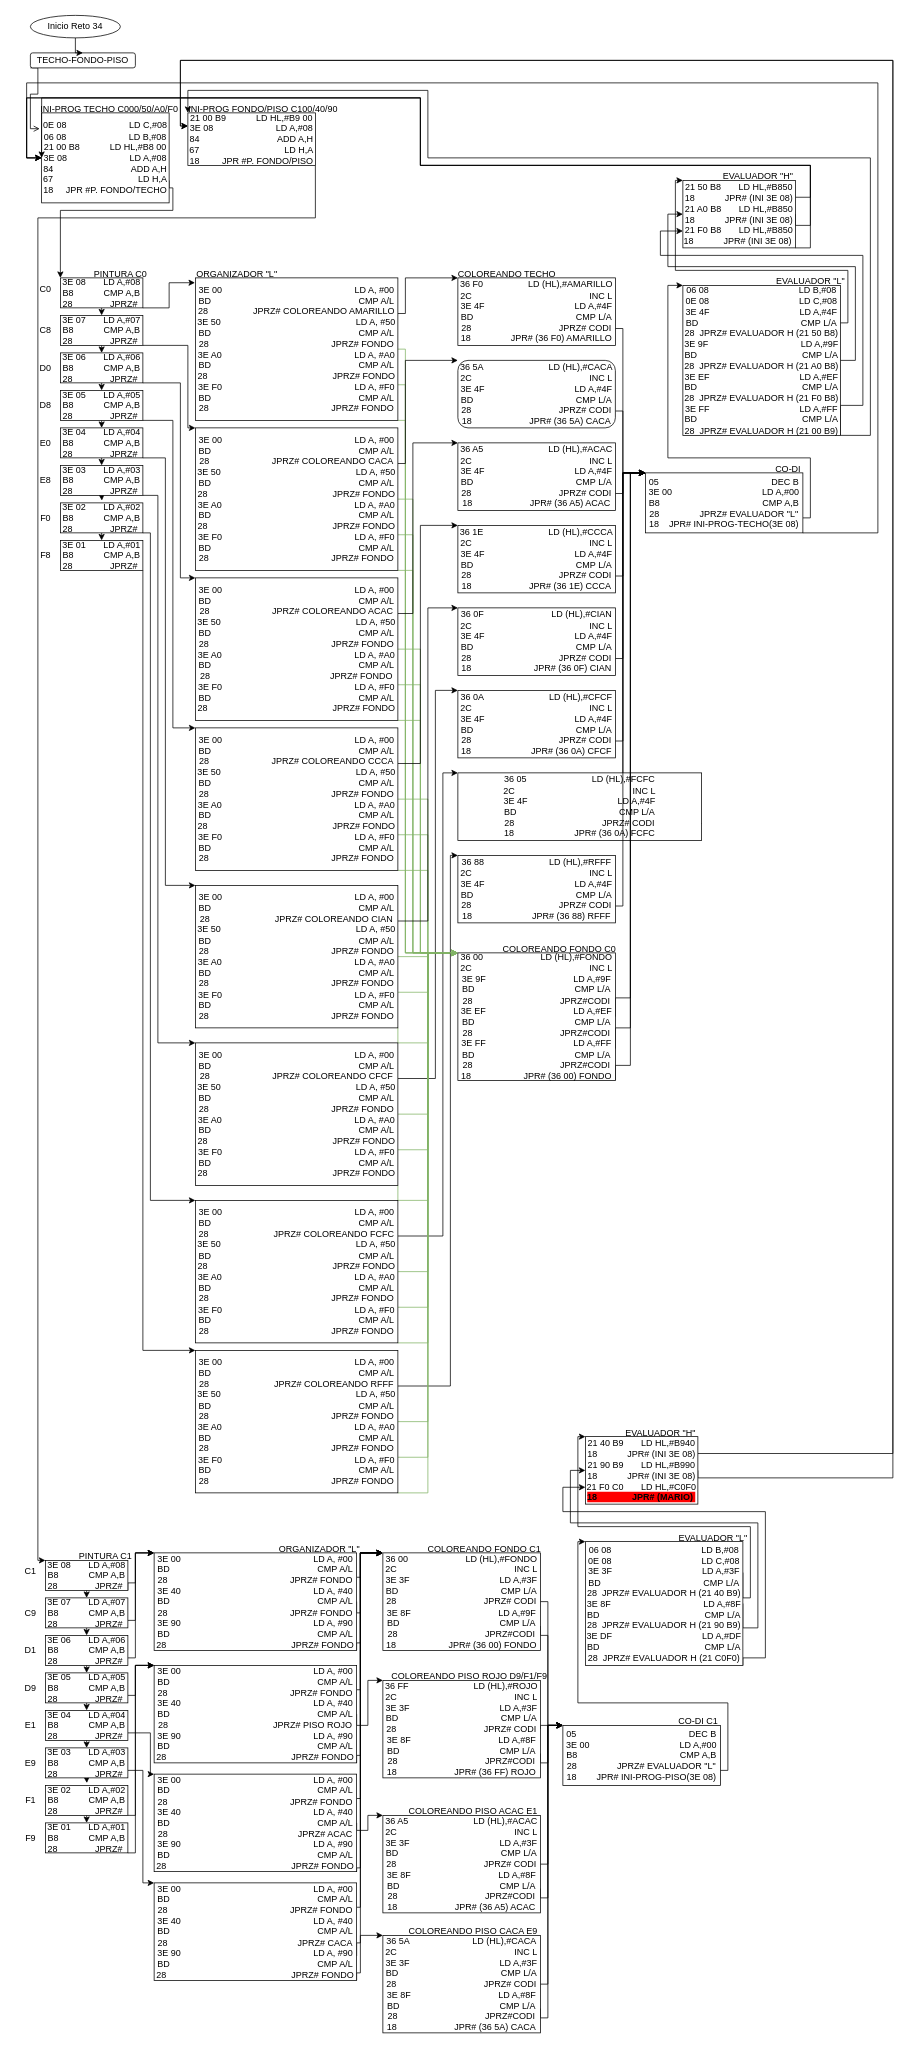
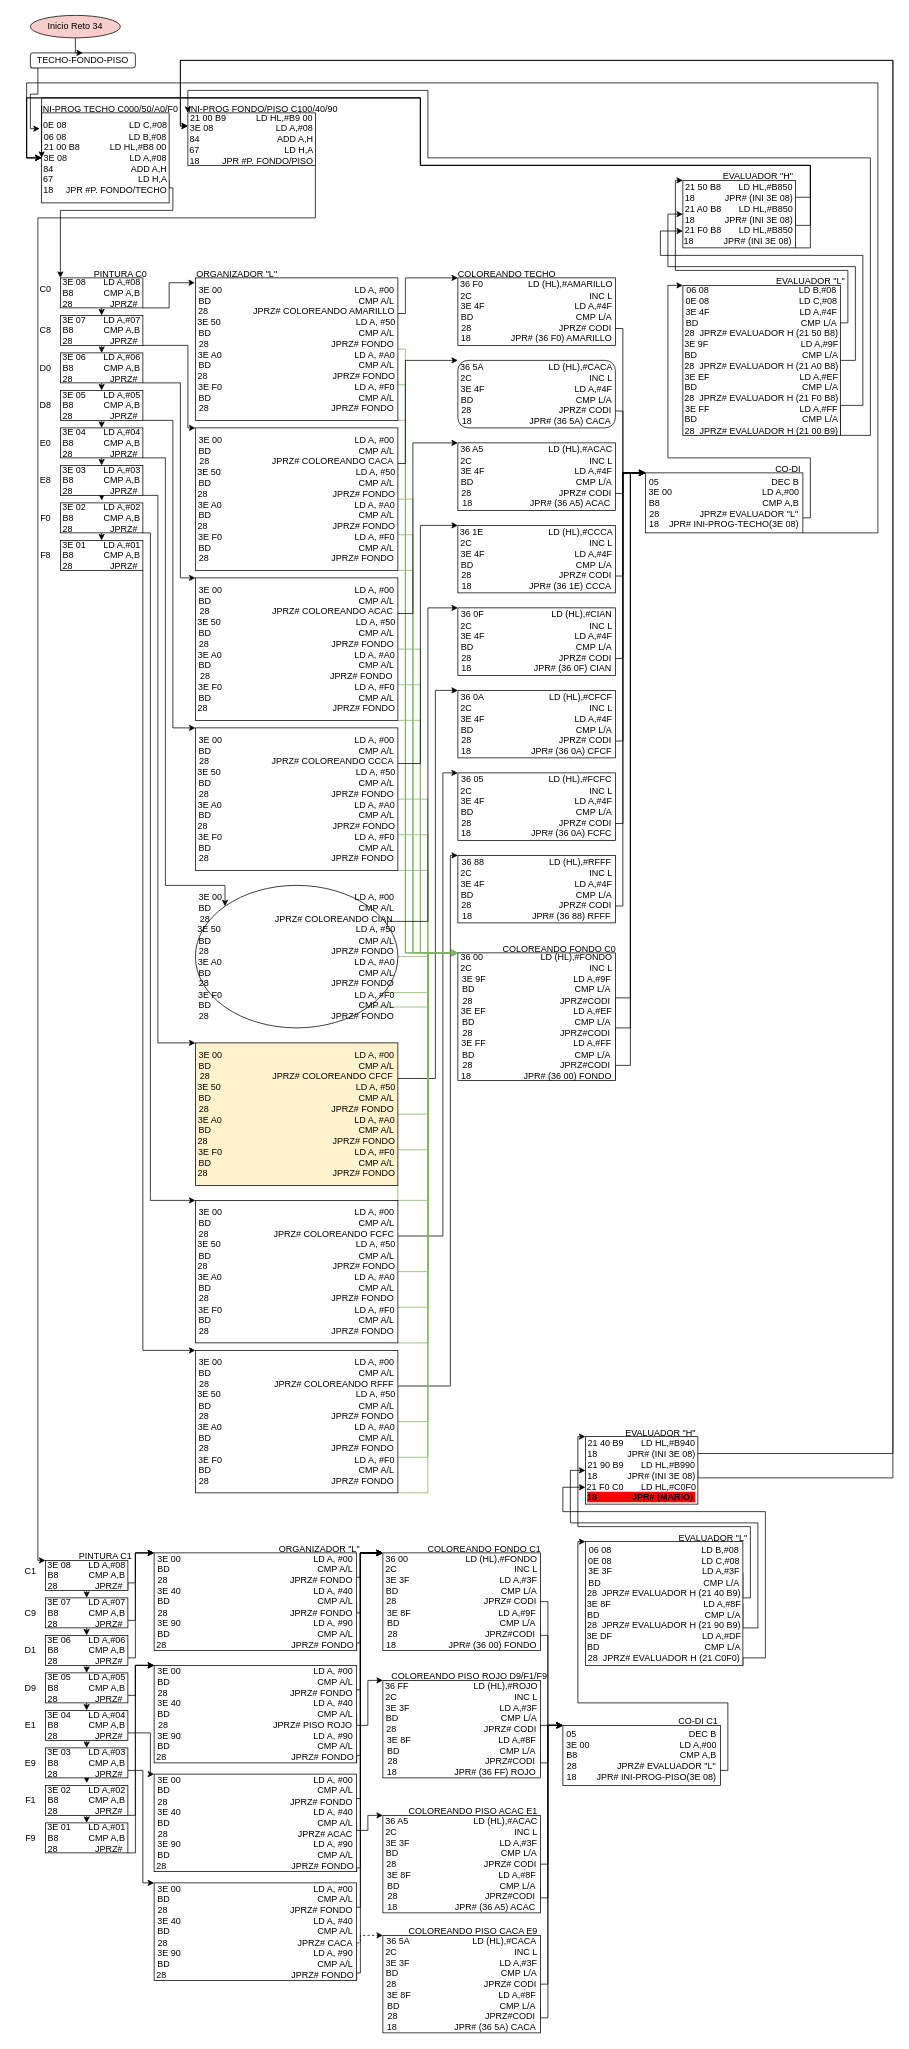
(75, 27) -> (75, 27)
(35, 129) -> (33, 129)
(580, 807) -> (537, 807)
(297, 957) -> (297, 957)
(297, 1114) -> (297, 1114)
(370, 1935) -> (370, 1935)
